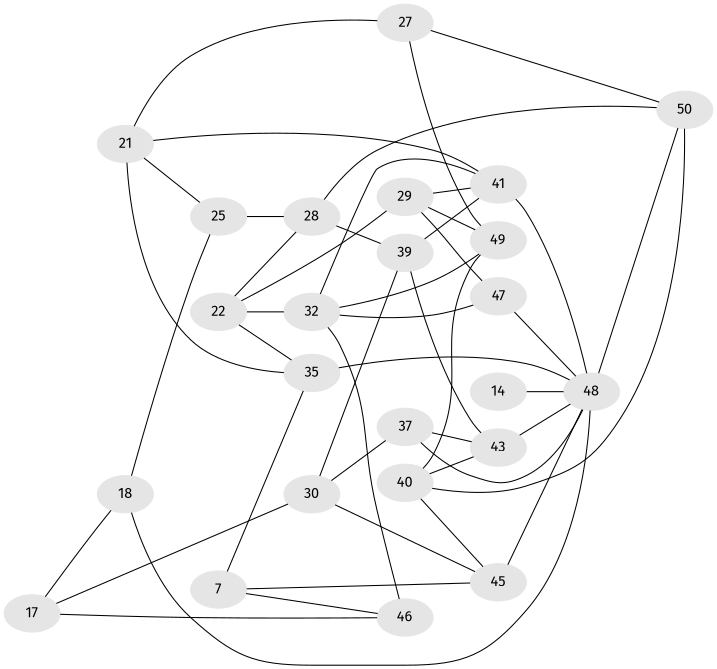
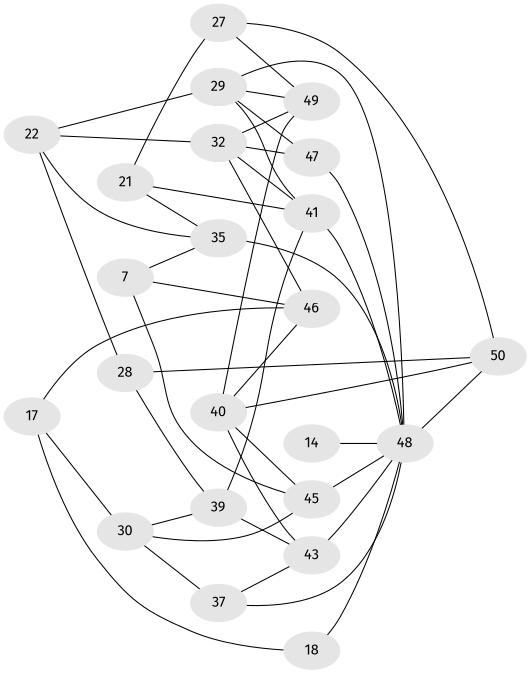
none -> (385, 193)
(219, 217) -> none
none -> (273, 352)
